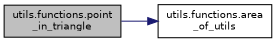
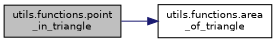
(215, 21) -> (215, 21)
